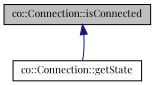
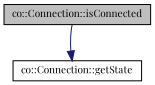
(84, 48) -> (71, 38)
